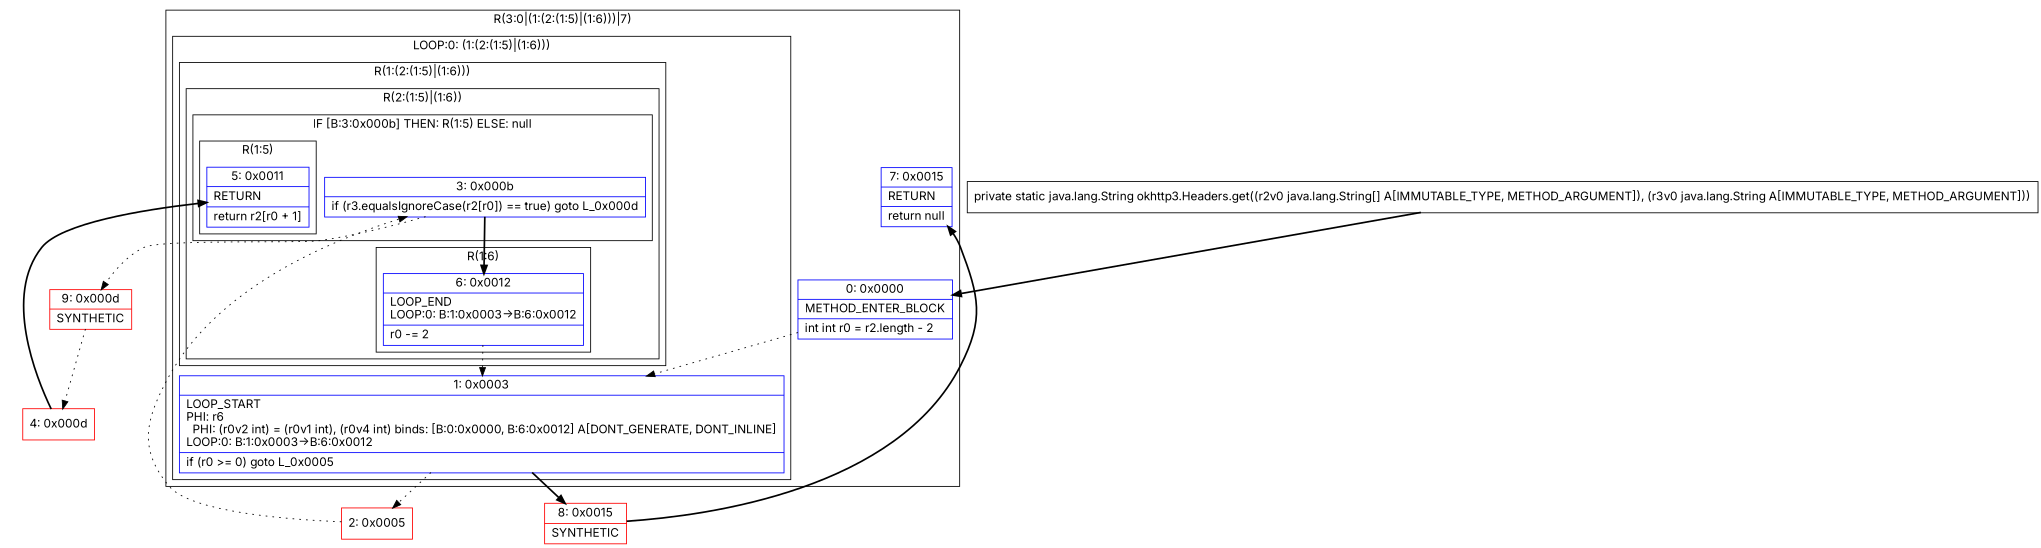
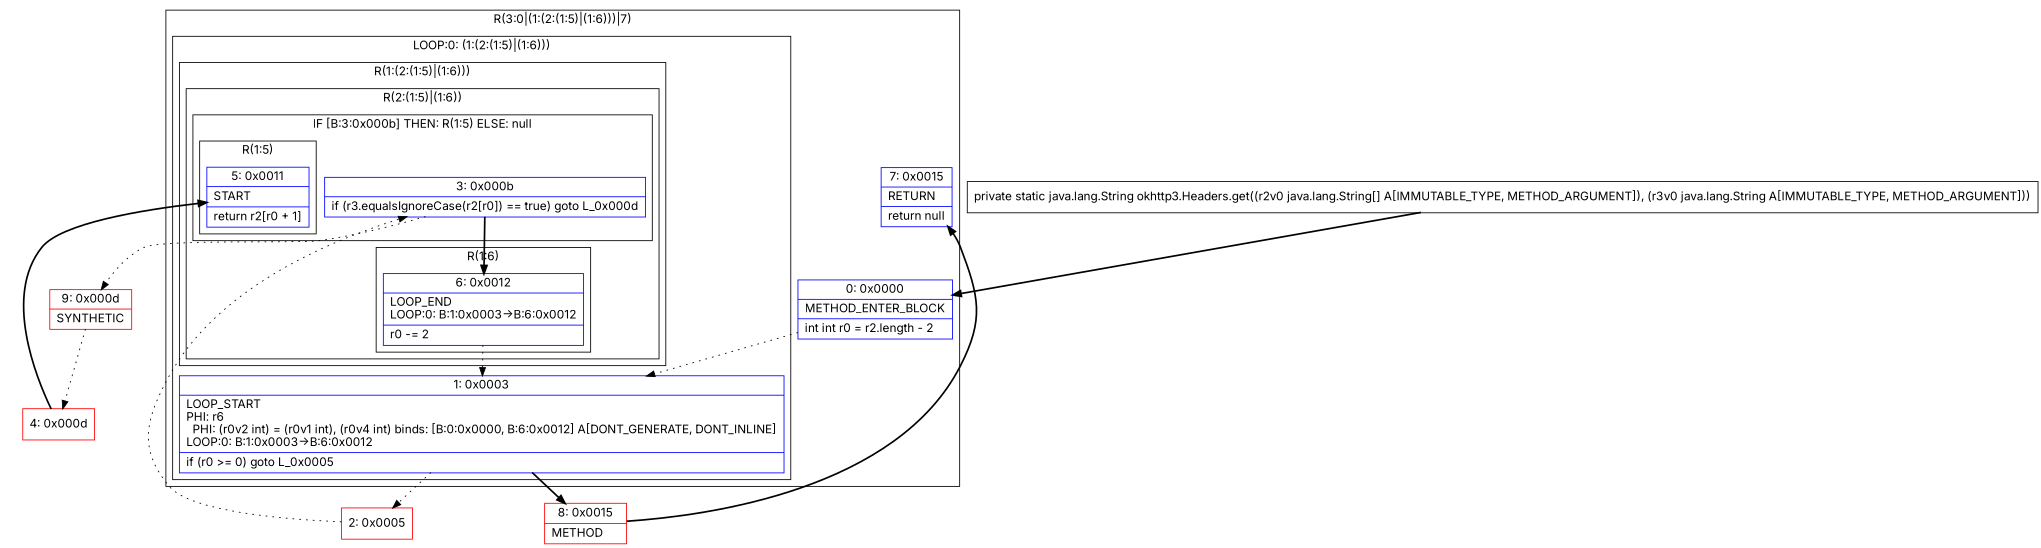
(238, 196) -> (233, 196)
(586, 533) -> (577, 533)
